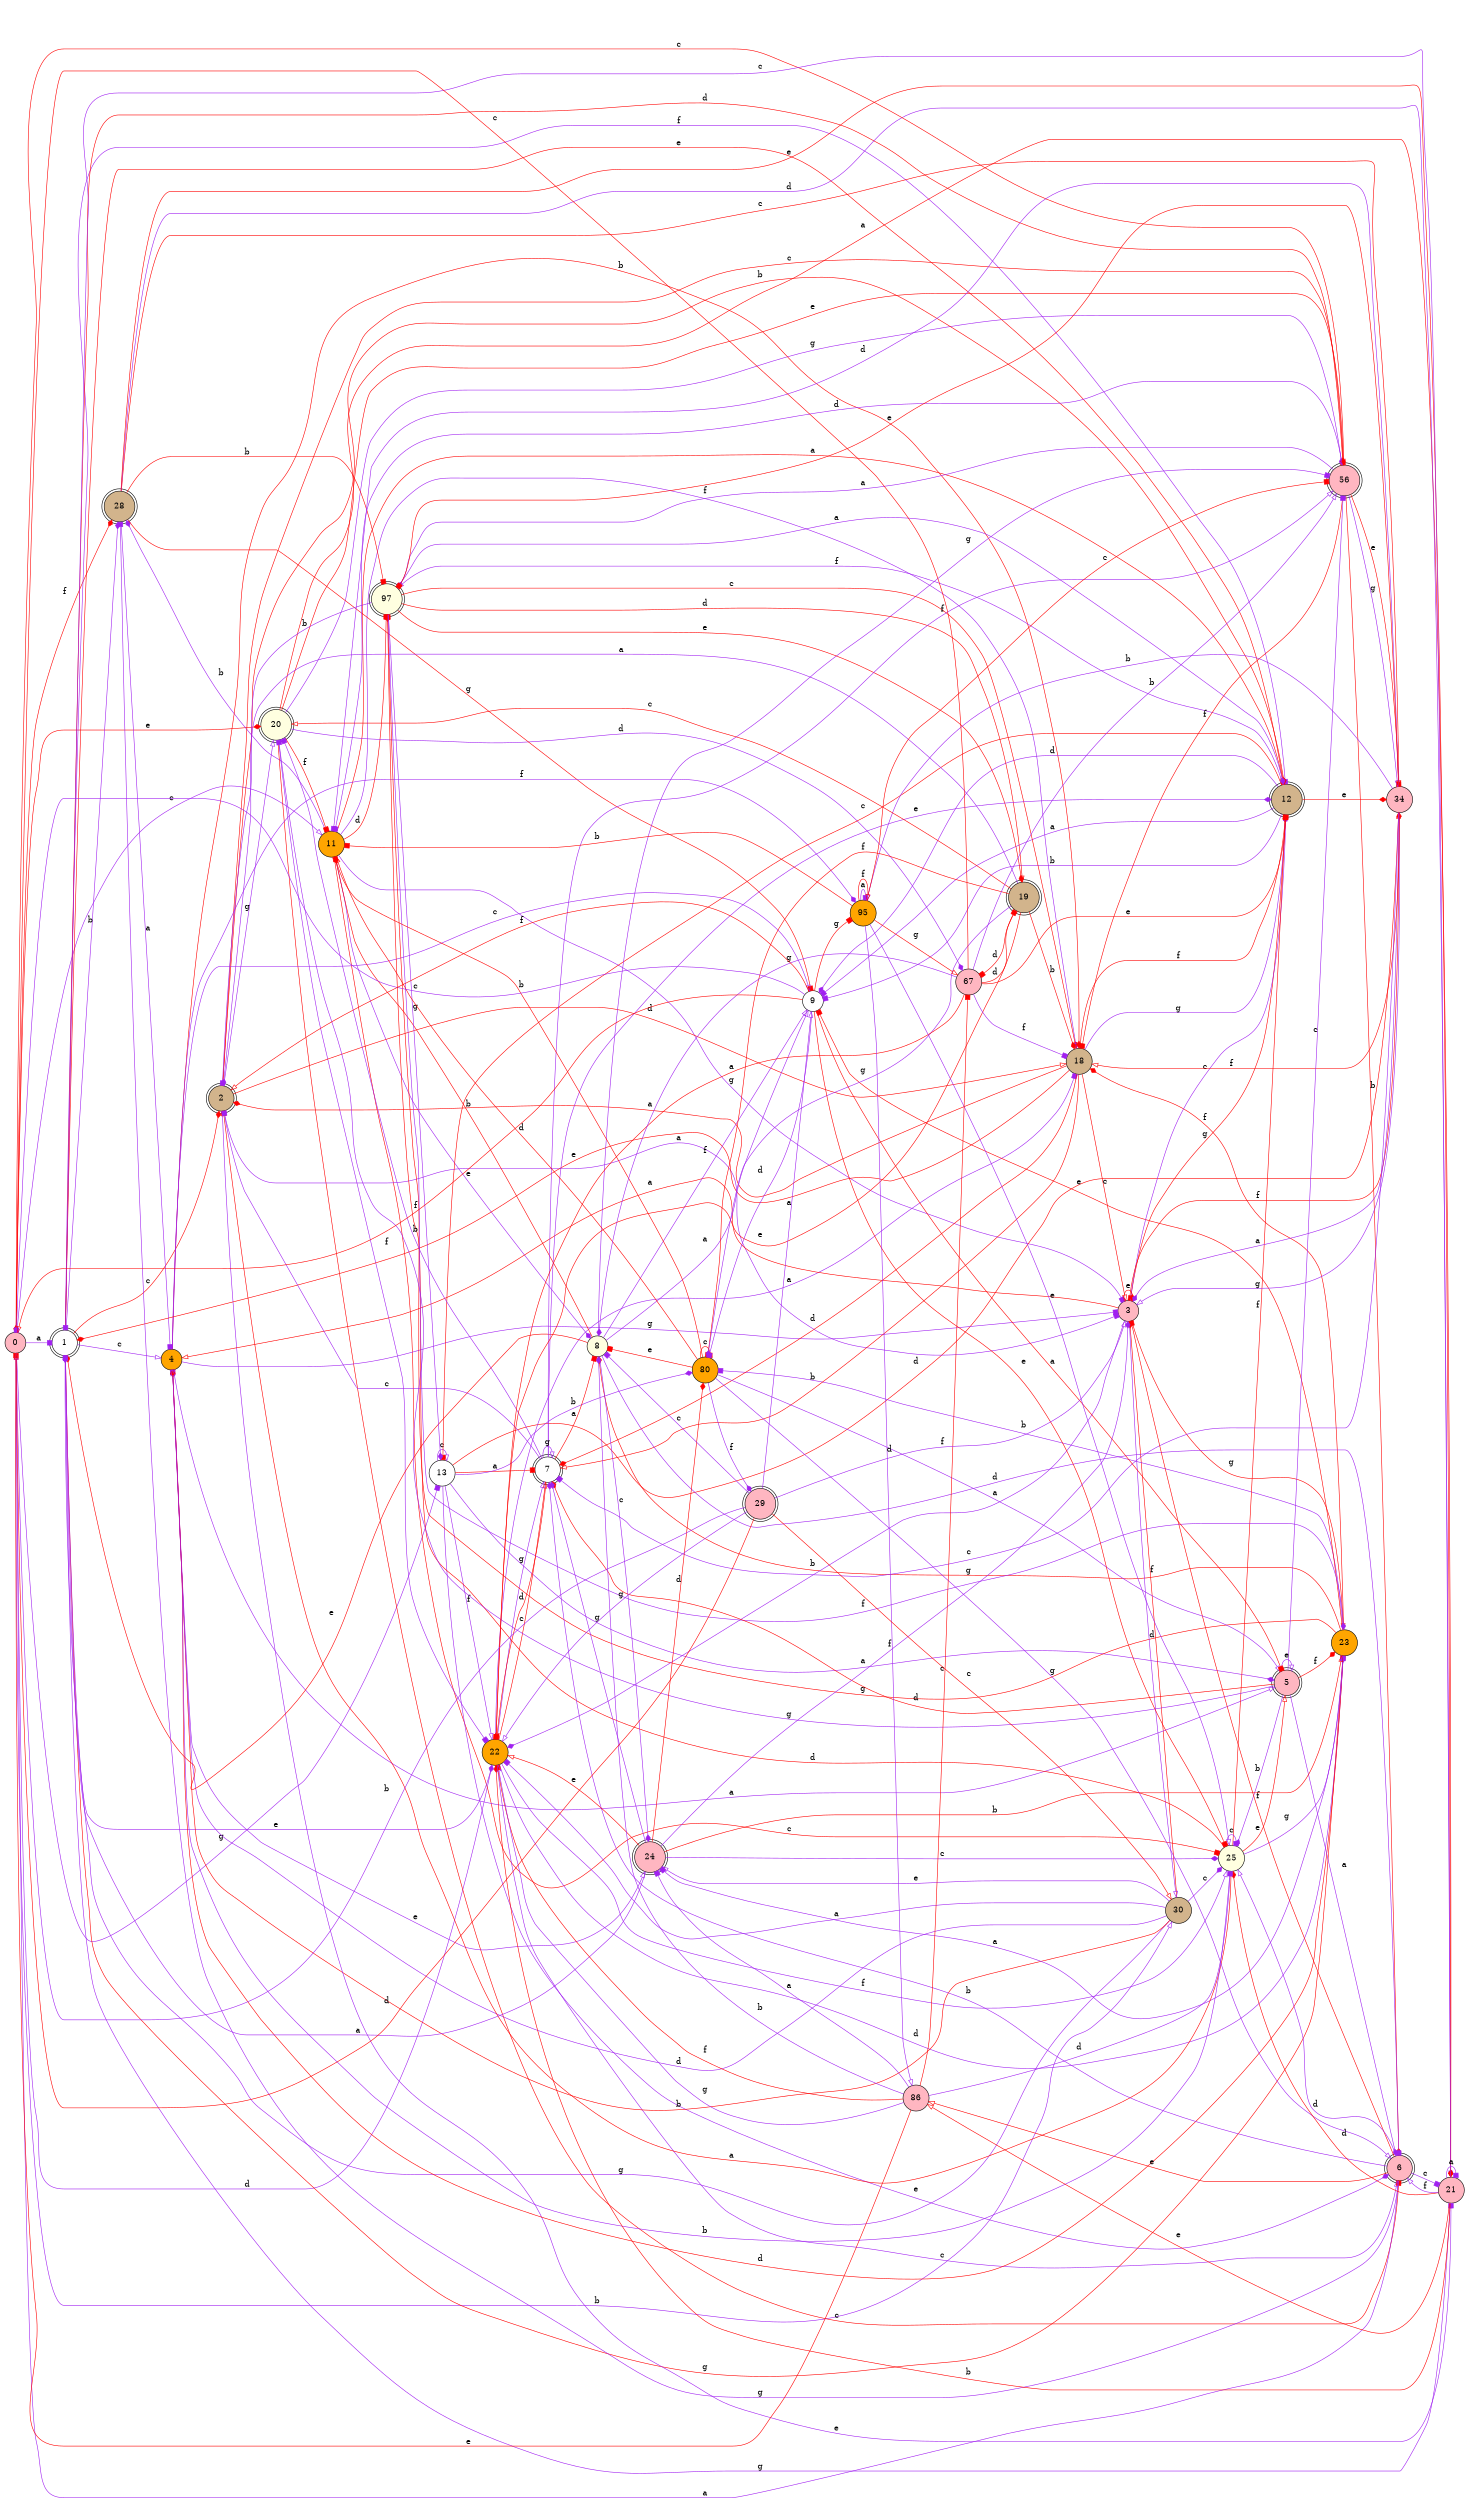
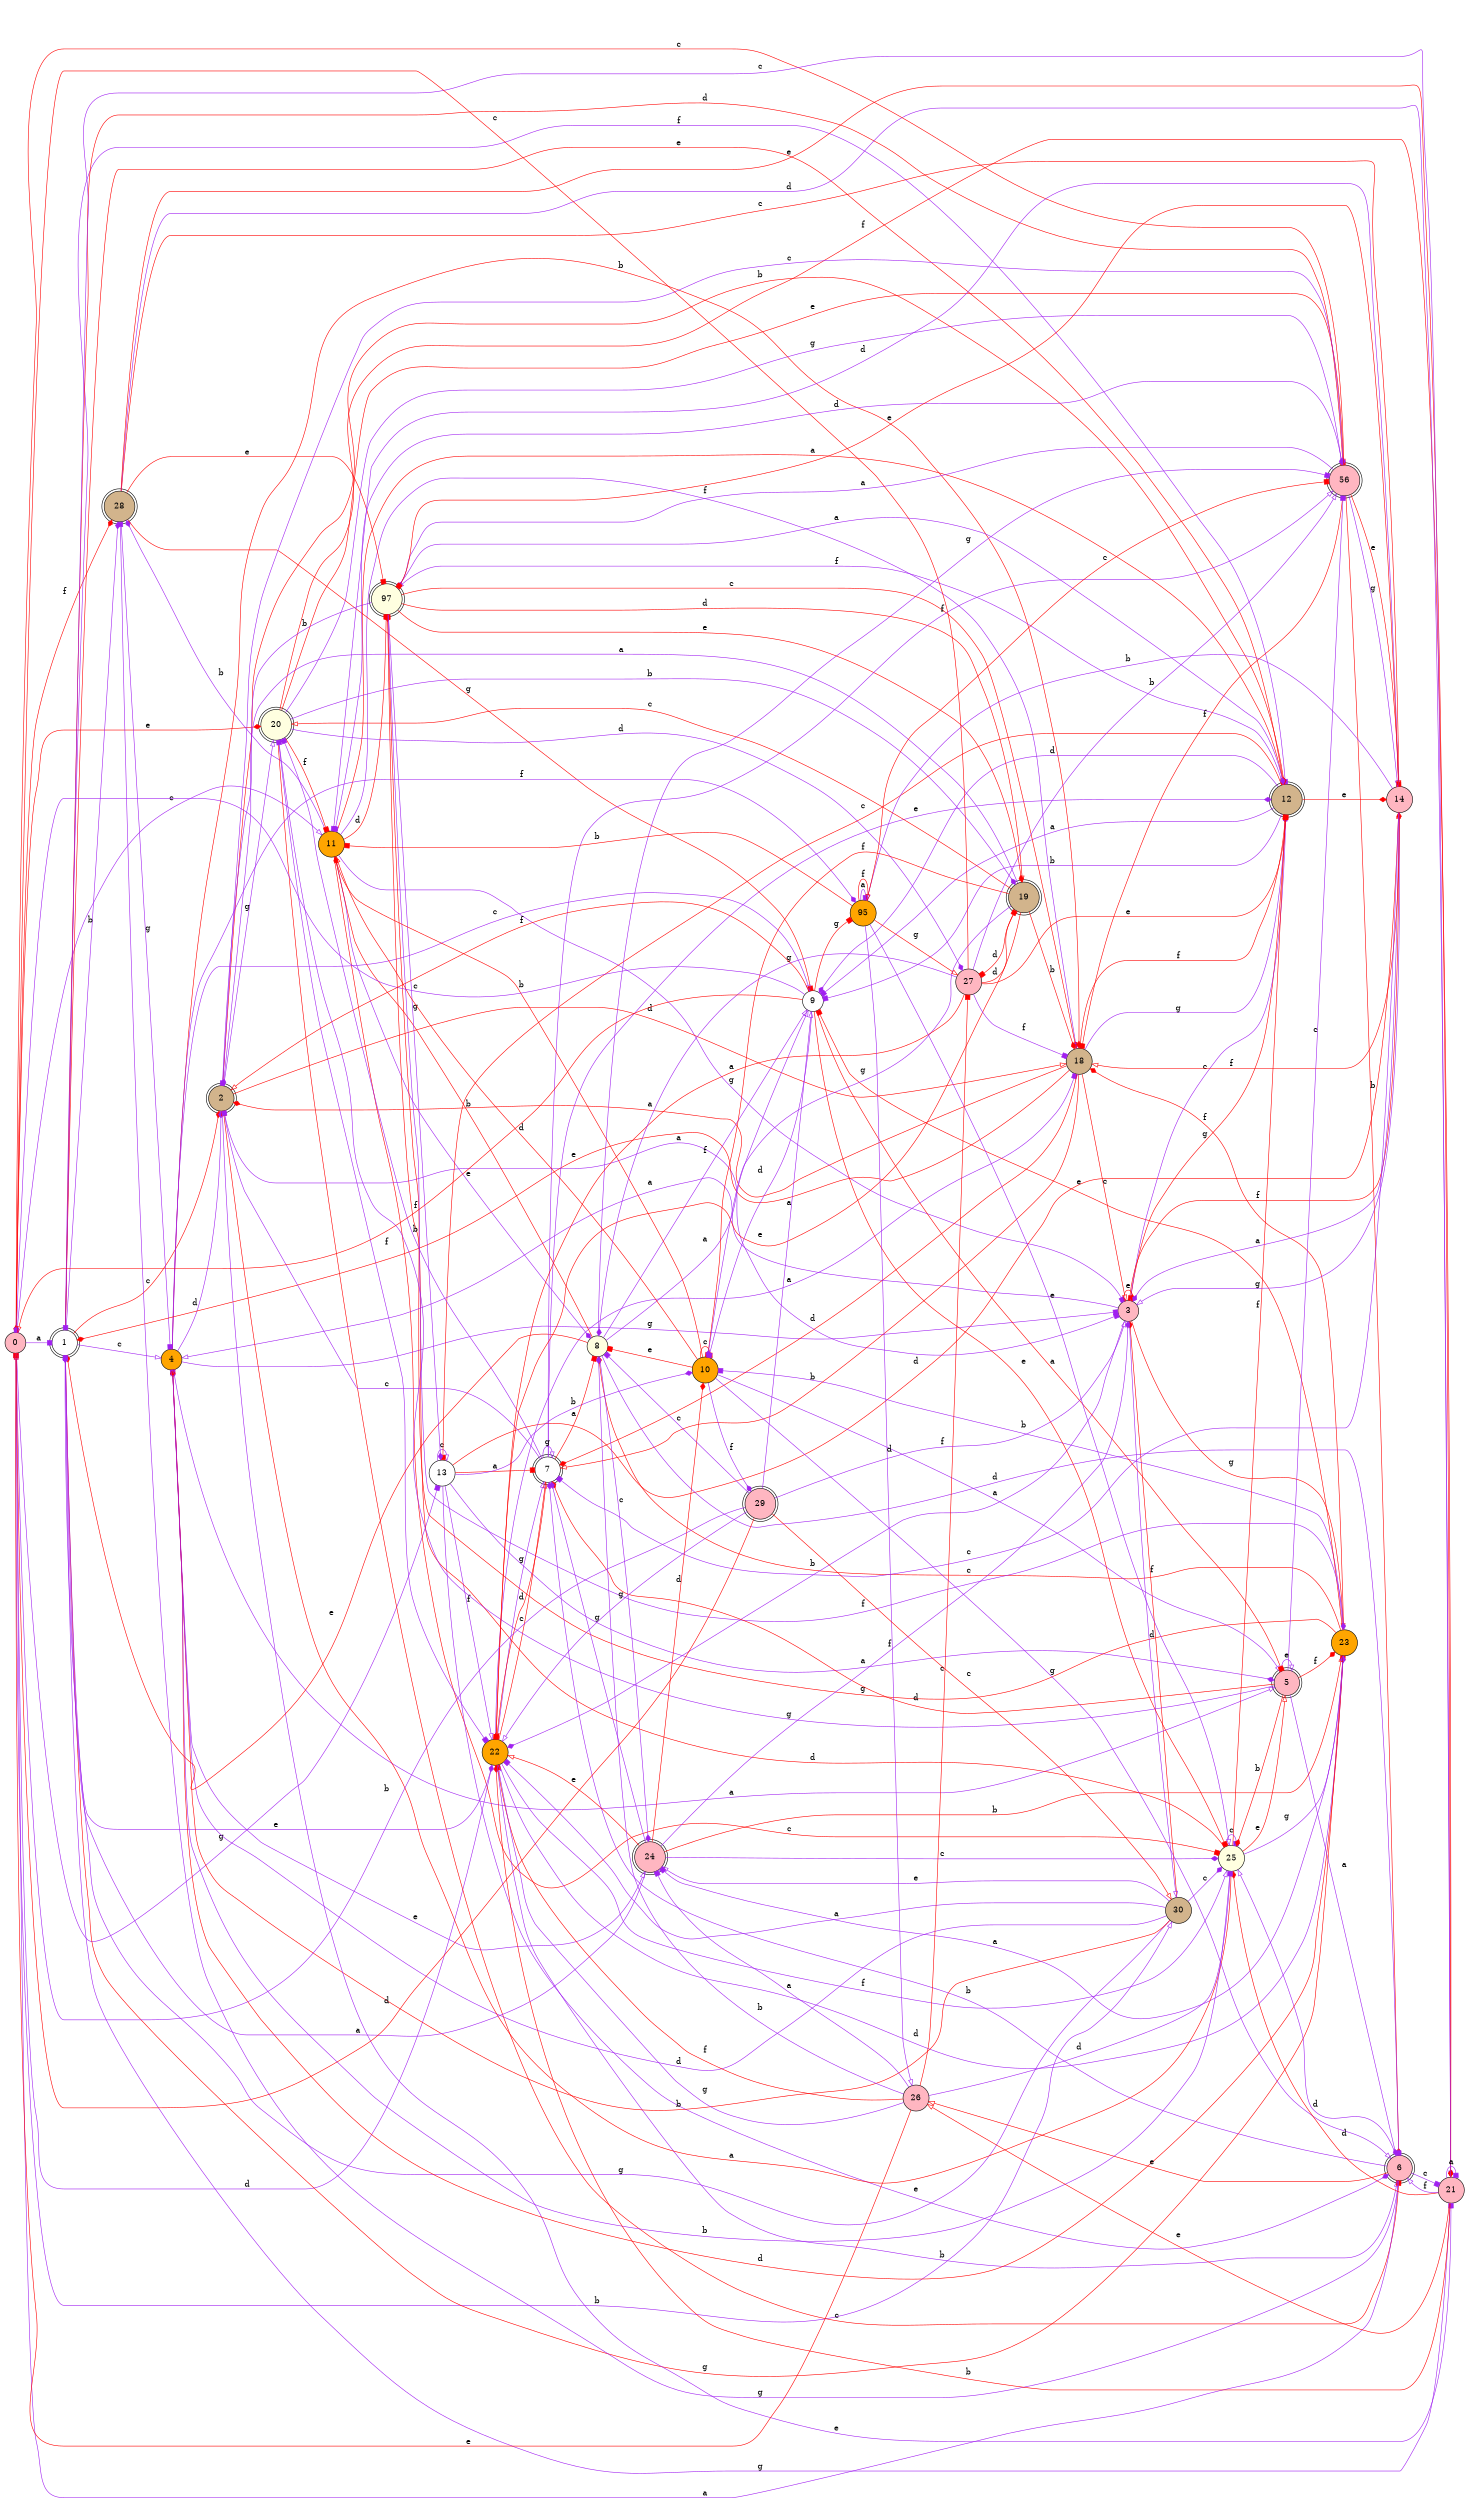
(863, 225) -> (863, 225)
(542, 302) -> (542, 302)
(247, 452) -> (247, 452)
none -> (686, 679)
(1400, 800) -> (1400, 800)
(148, 928) -> (148, 928)
(969, 982) -> (969, 982)
(461, 1100) -> (461, 1100)
(665, 1188) -> (665, 1188)
none -> (213, 1238)
(705, 1370) -> (705, 1370)
(969, 1571) -> (969, 1571)
(1263, 1768) -> (1263, 1768)
(1246, 1770) -> none
(1007, 2067) -> (1007, 2067)
(916, 2098) -> (916, 2098)
(942, 2255) -> (942, 2255)
(228, 2498) -> (228, 2498)
